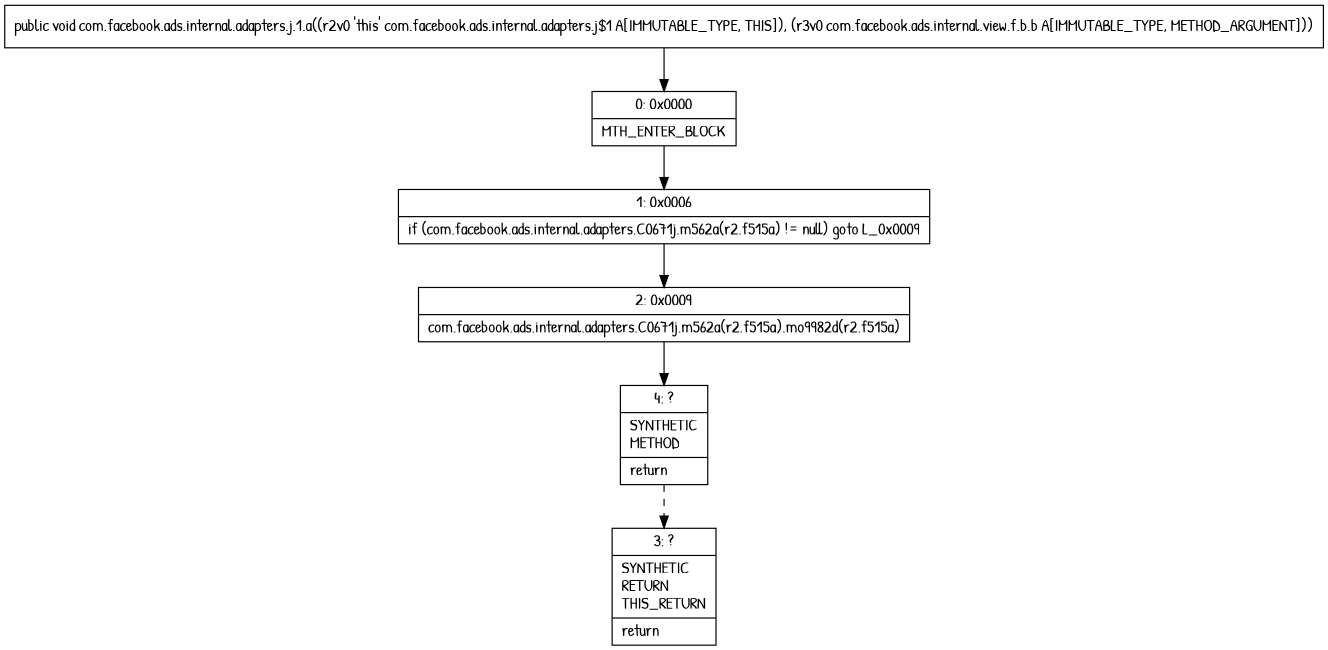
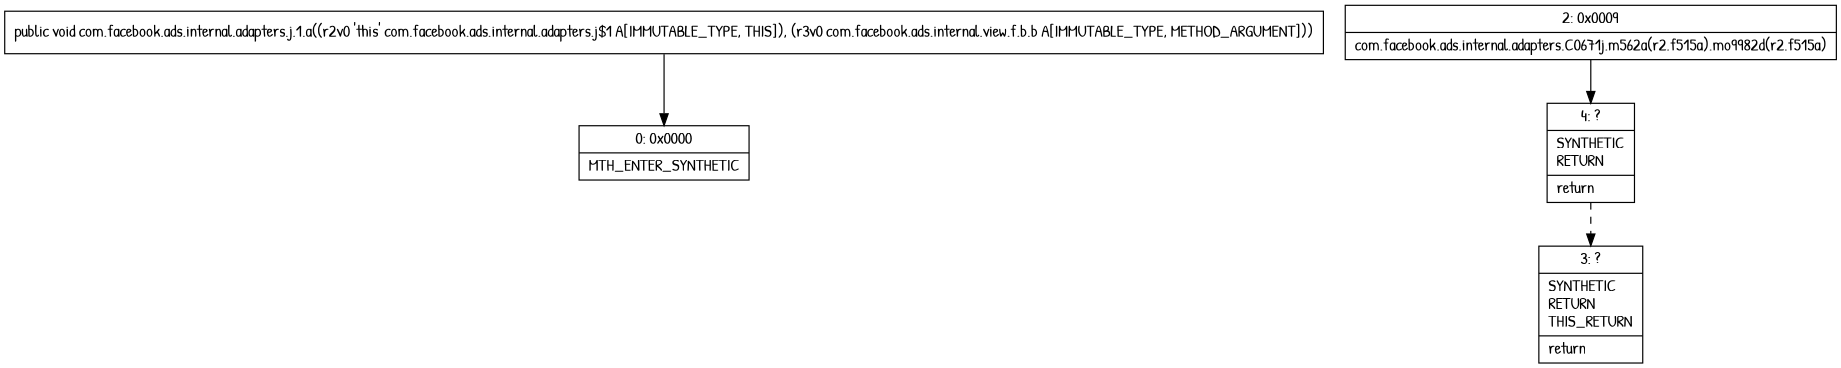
(664, 132) -> (664, 166)
(664, 217) -> none
(655, 443) -> (1580, 161)
